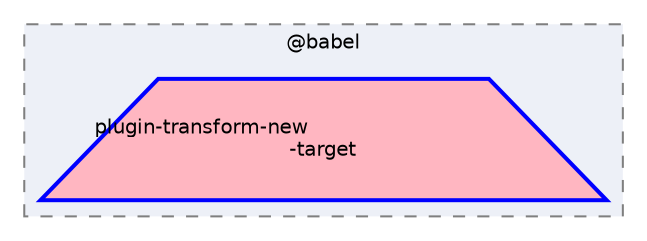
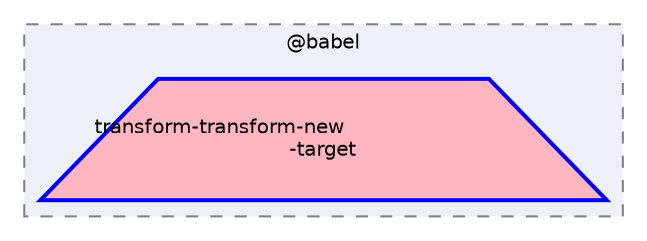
(324, 140) -> (324, 140)
